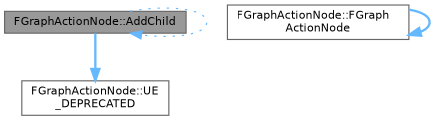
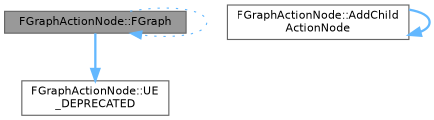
(95, 22) -> (95, 22)
(318, 22) -> (318, 22)
